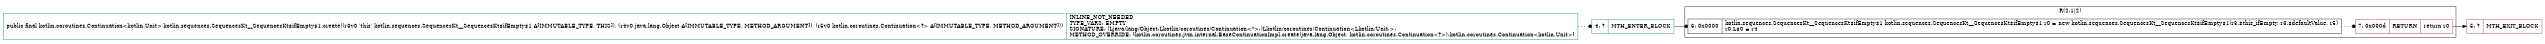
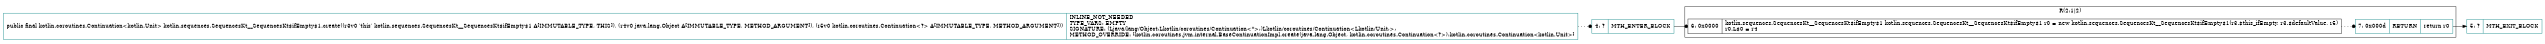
(2404, 26) -> (2404, 26)
(2504, 26) -> (2504, 26)
